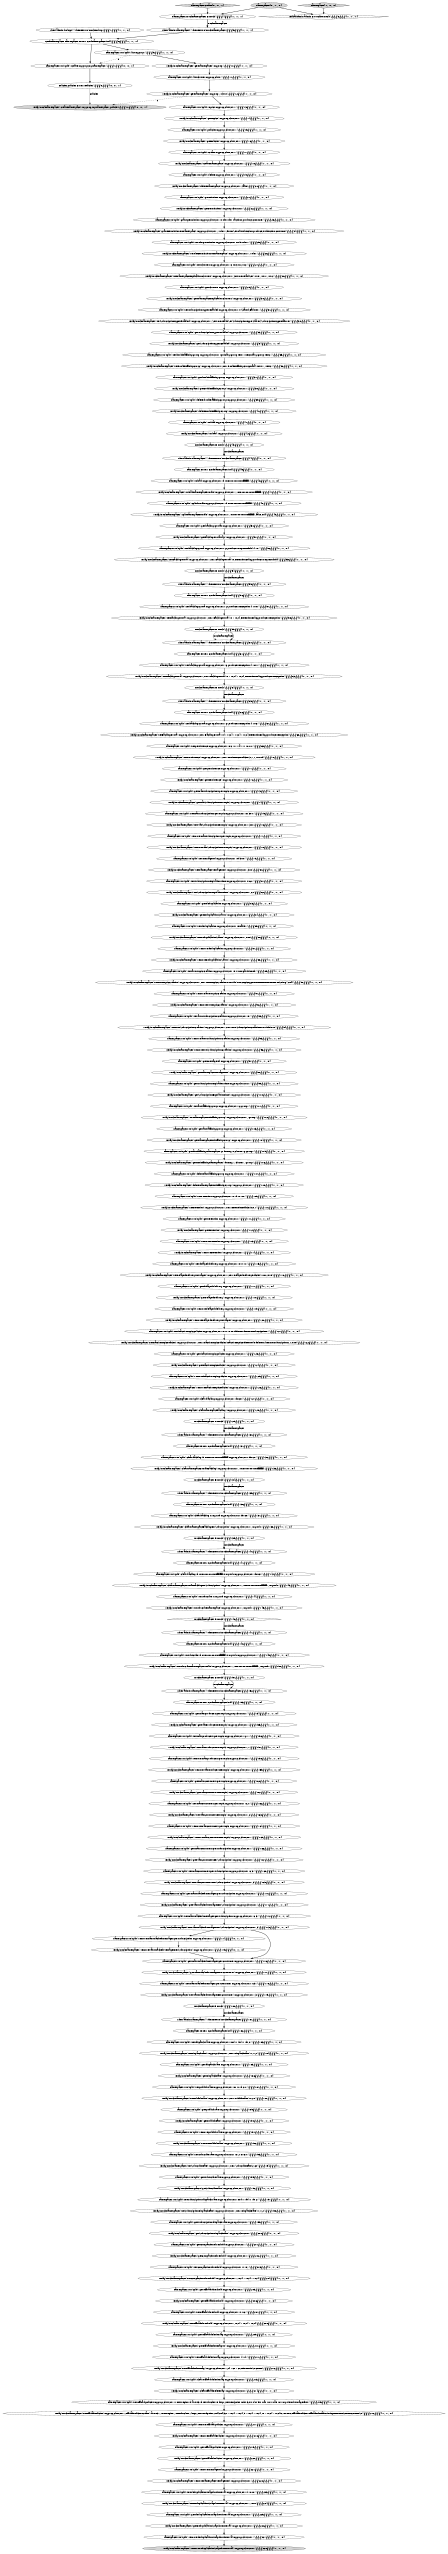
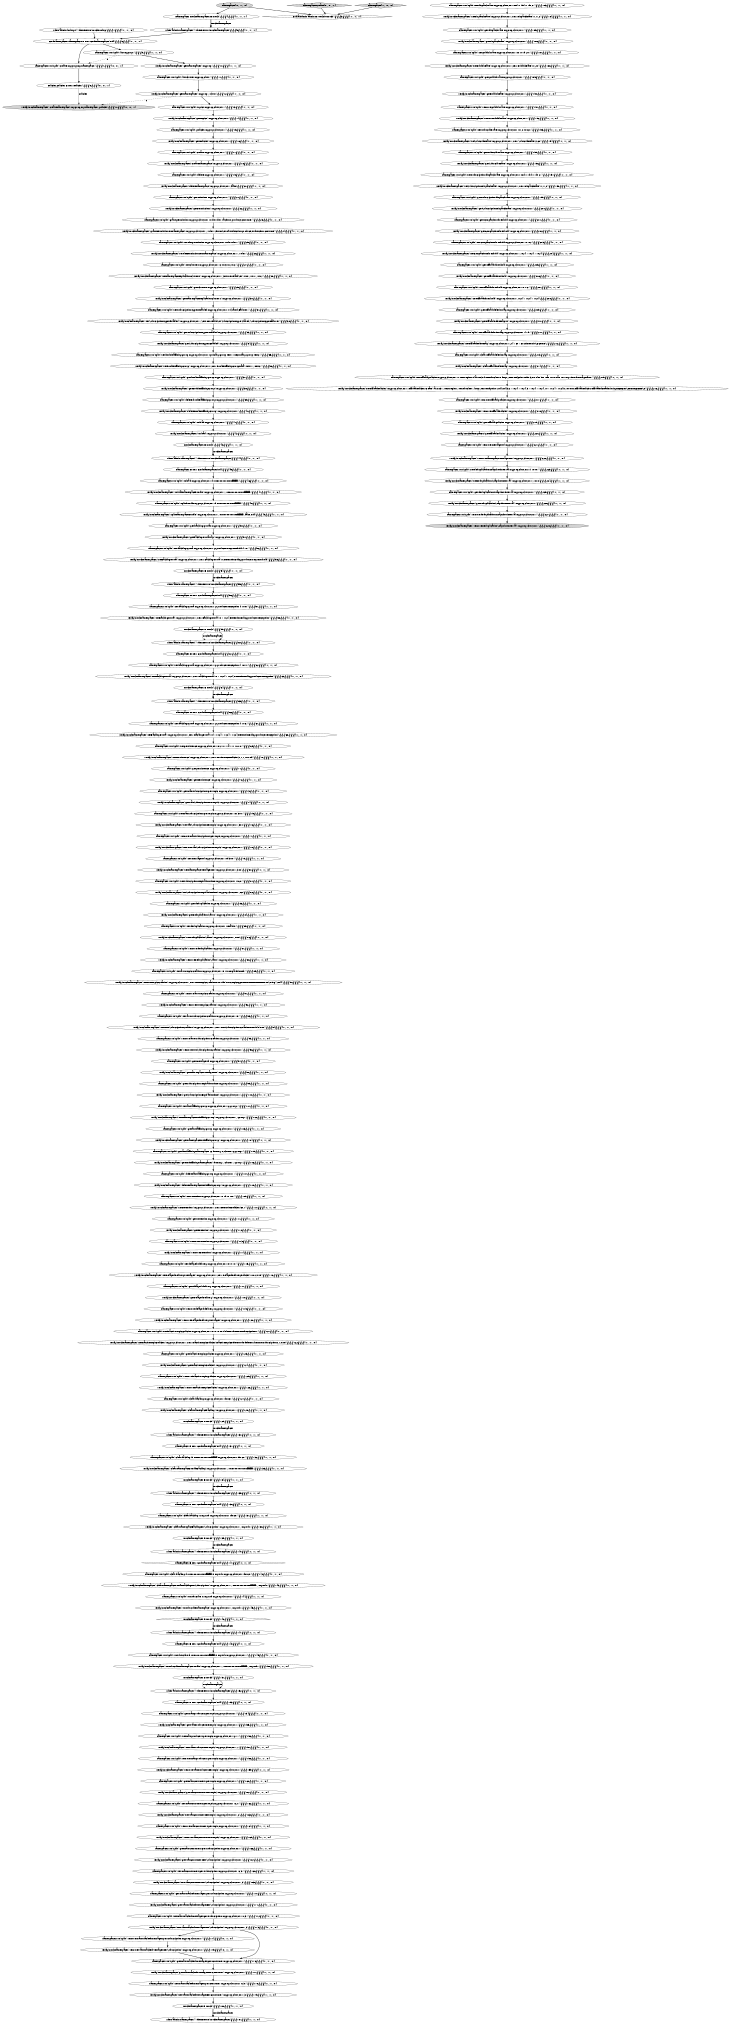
(208, 10) -> (323, 10)
(224, 1563) -> (213, 1563)
(224, 2031) -> none
